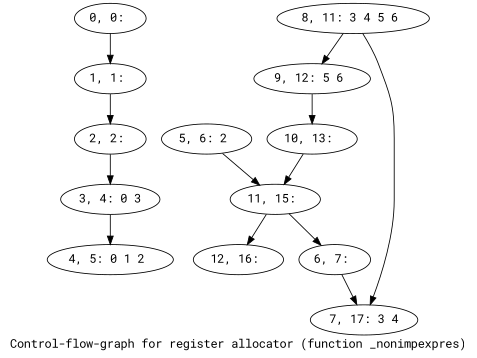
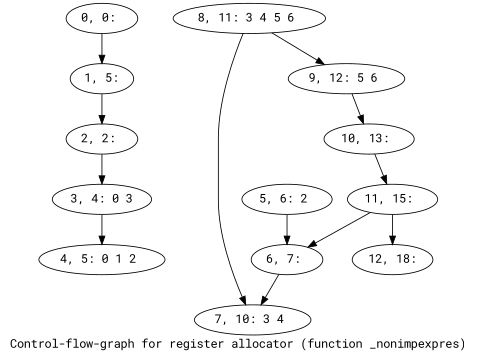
(110, 79) -> (102, 79)
(238, 167) -> (287, 225)
(238, 260) -> (393, 260)
(364, 320) -> (253, 320)
